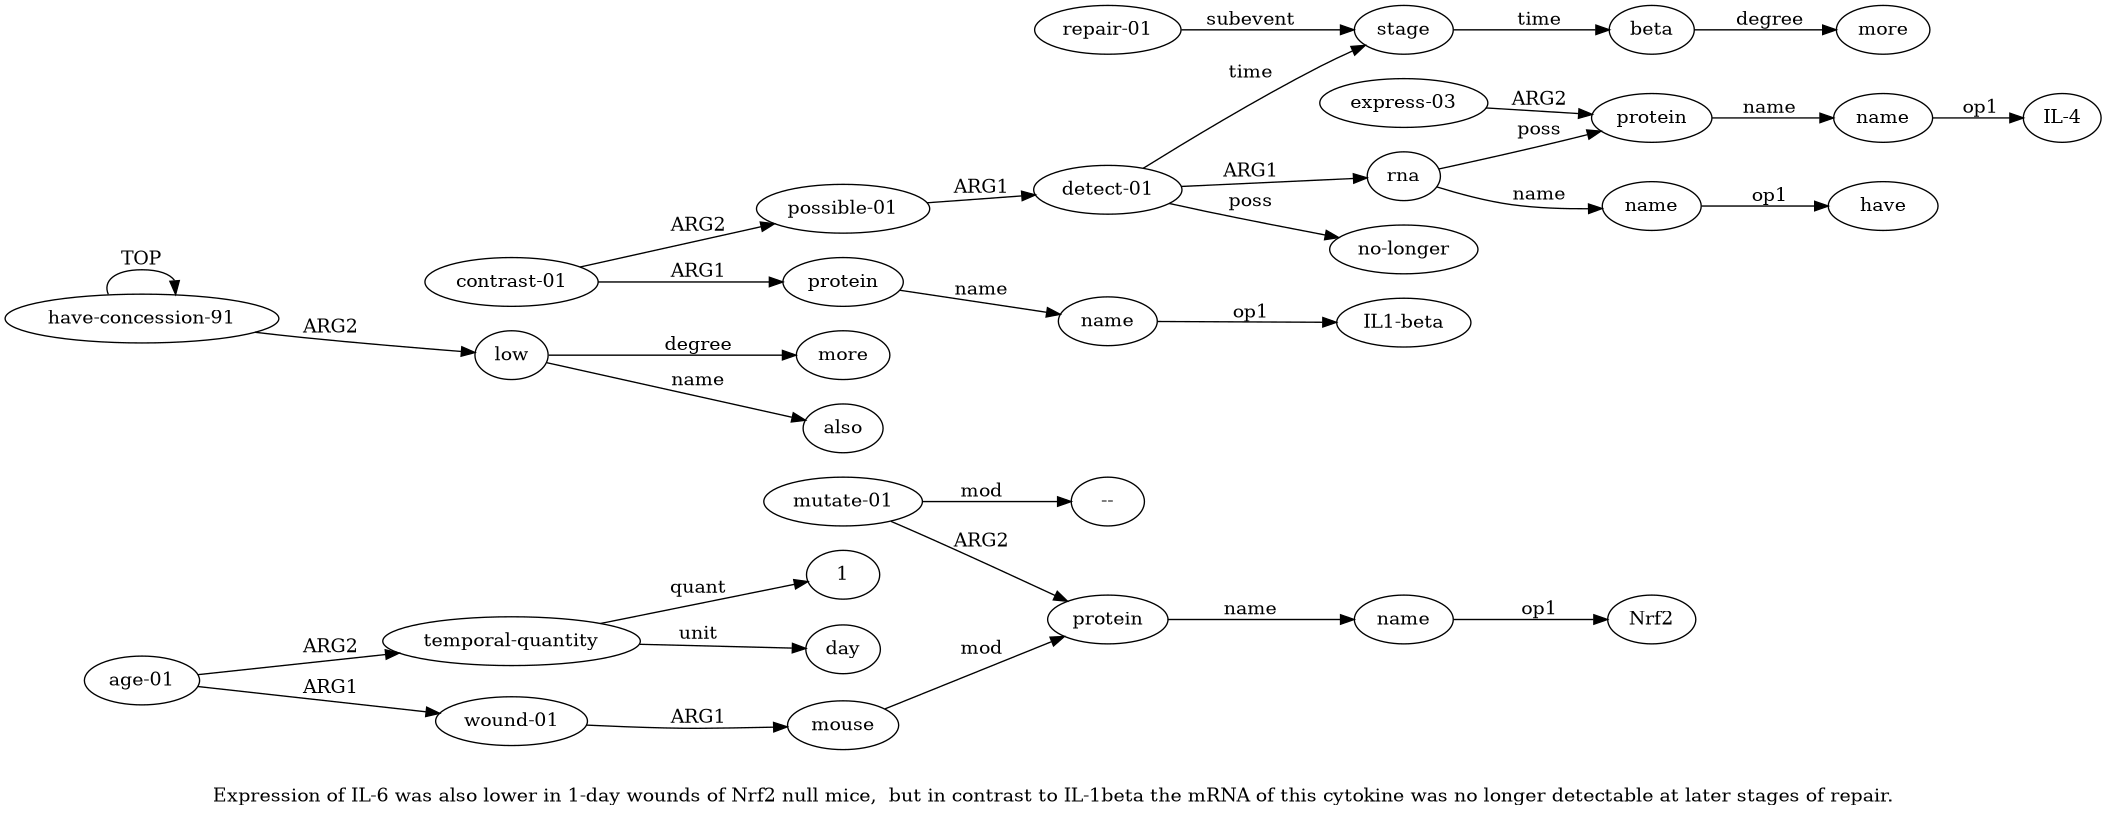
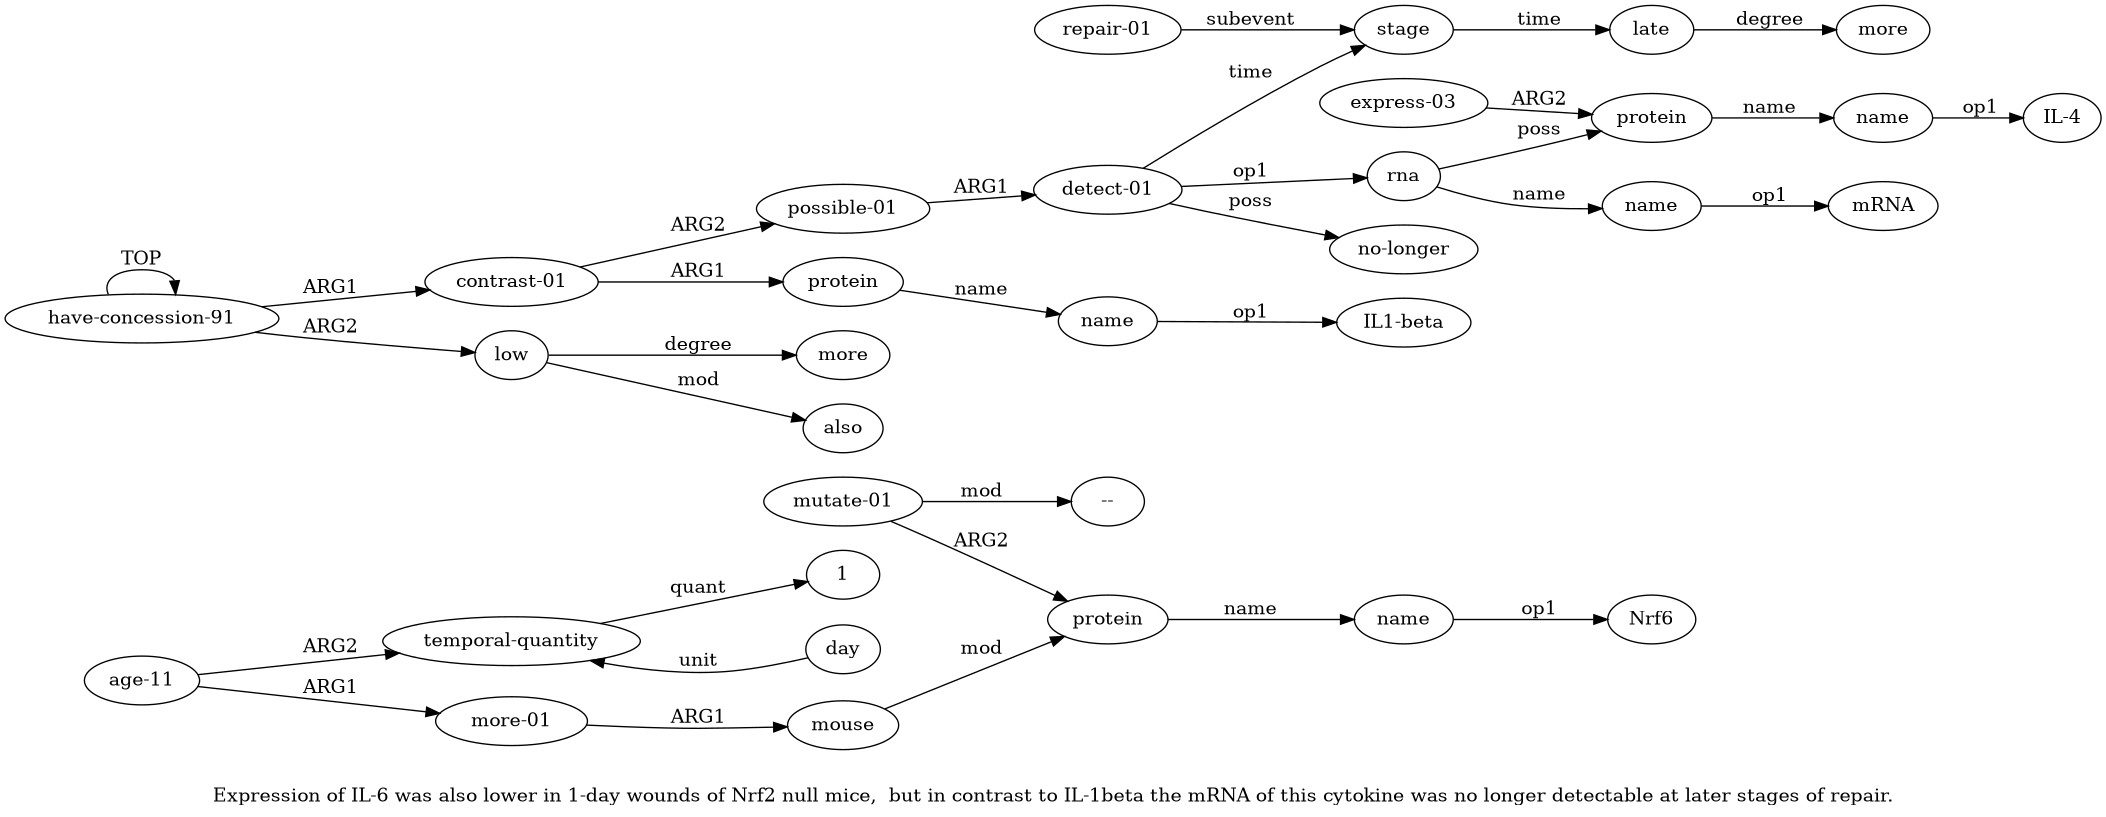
(1652, 30) -> (1652, 30)
(1251, 171) -> (1251, 171)
(1883, 206) -> (1883, 206)
none -> (339, 299)
(698, 380) -> (698, 380)
(1652, 619) -> (1652, 619)
(716, 646) -> (706, 672)
(142, 680) -> (142, 680)
(512, 721) -> (512, 721)
